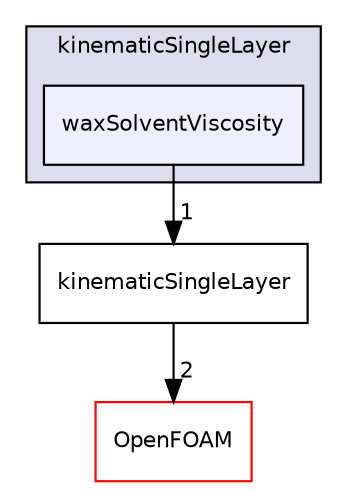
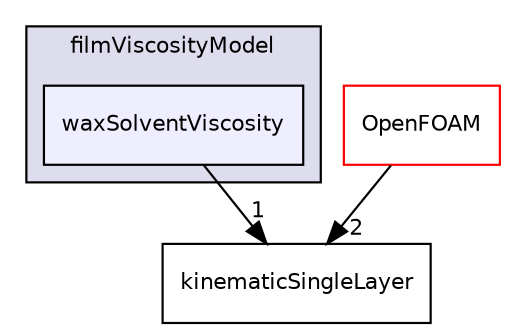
(174, 47) -> (174, 47)
(174, 352) -> (366, 196)
